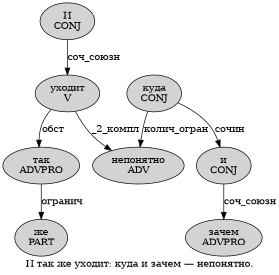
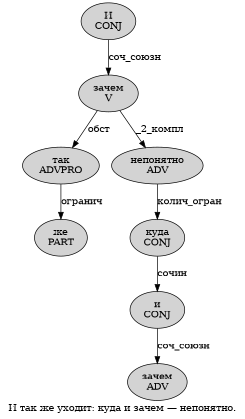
(67, 93) -> (108, 93)
(144, 126) -> (157, 198)
(224, 238) -> (157, 382)
